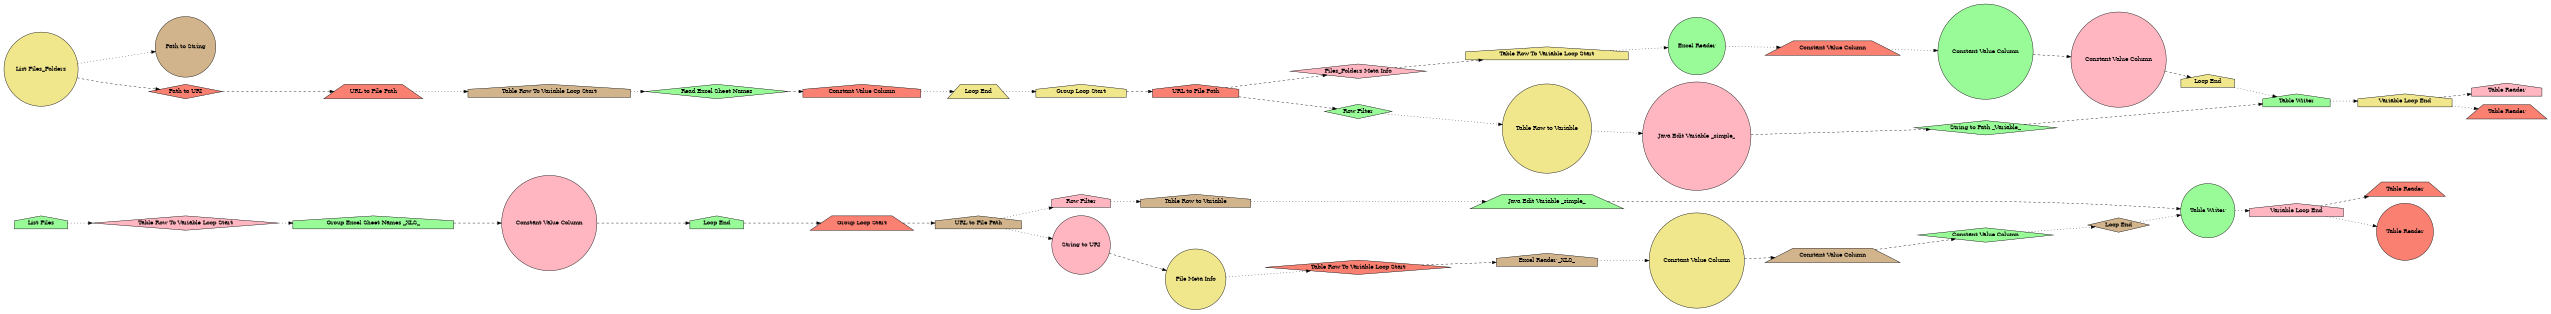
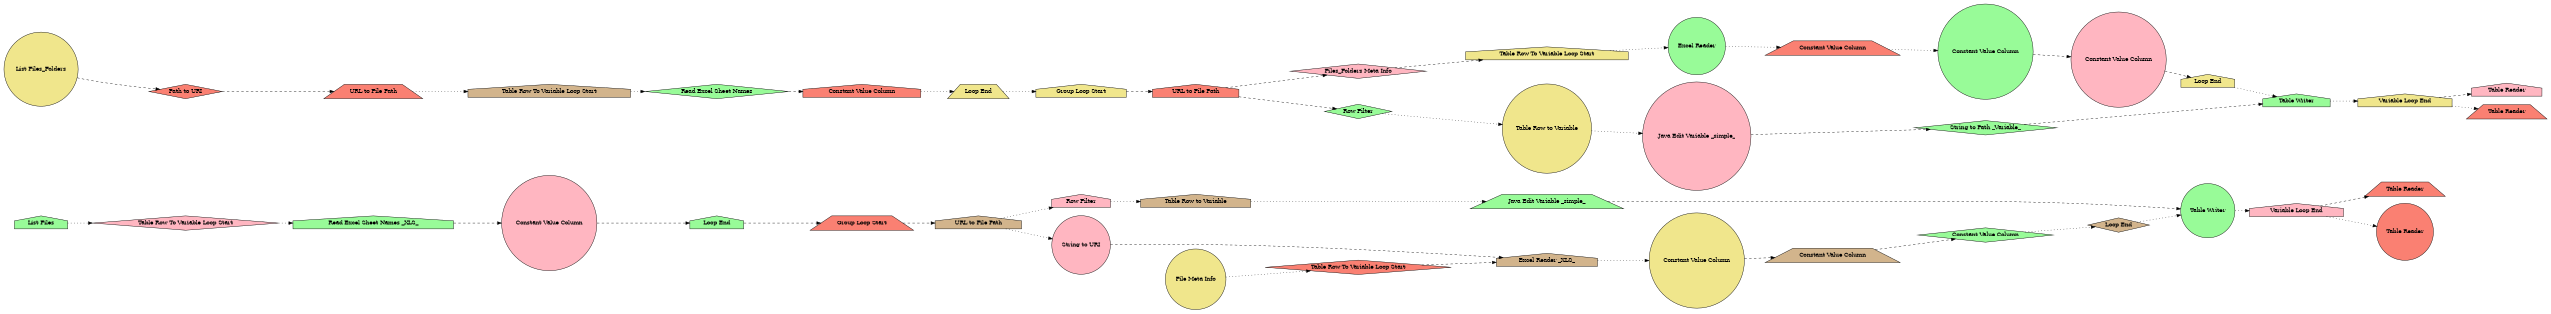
(186, 47) -> none
(373, 223) -> (373, 223)
(1136, 261) -> (1305, 247)
